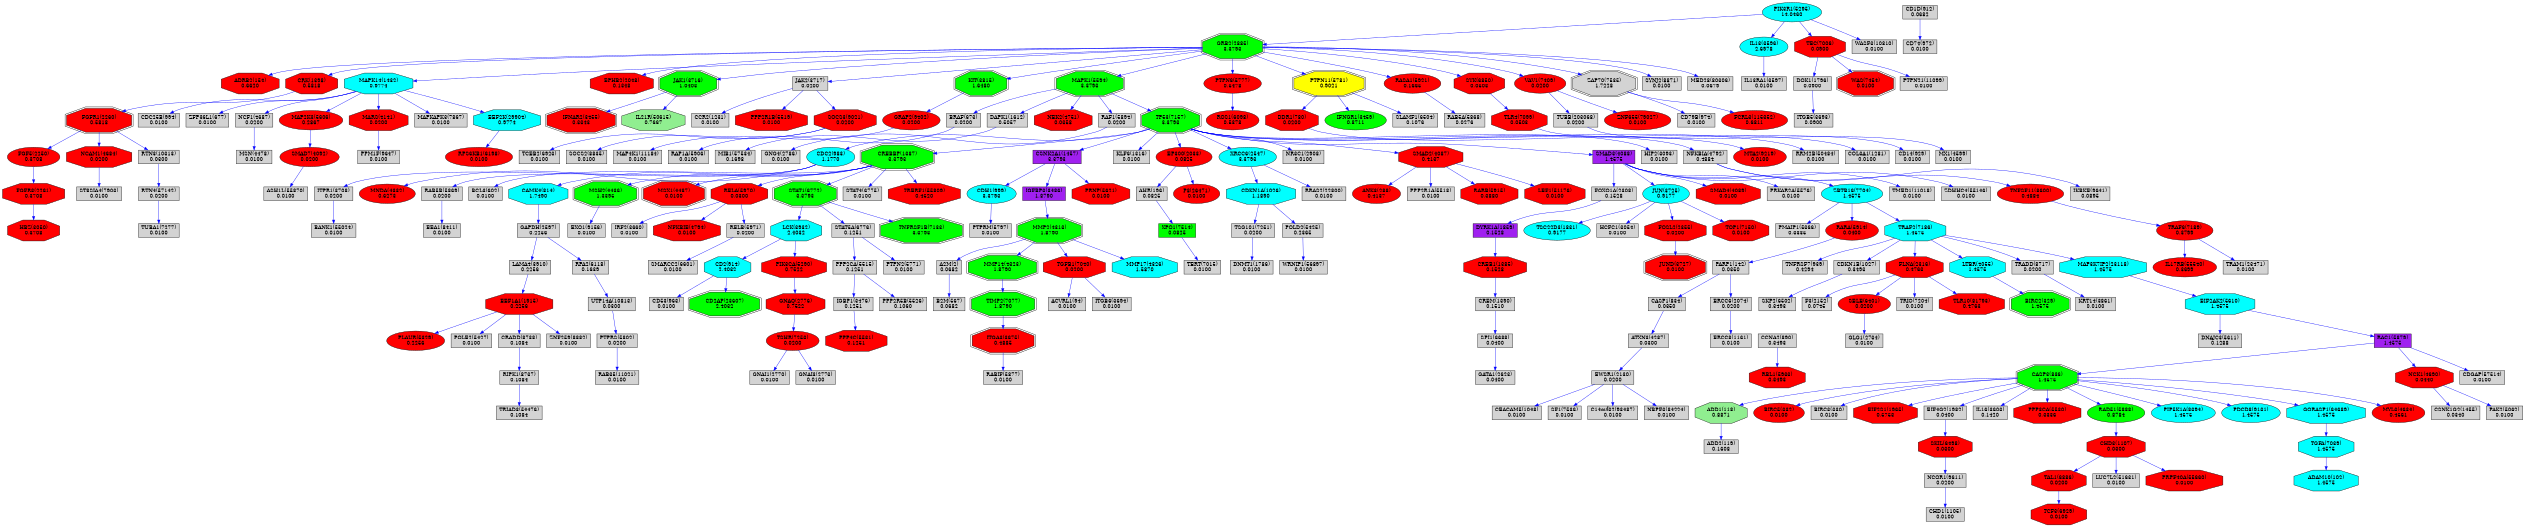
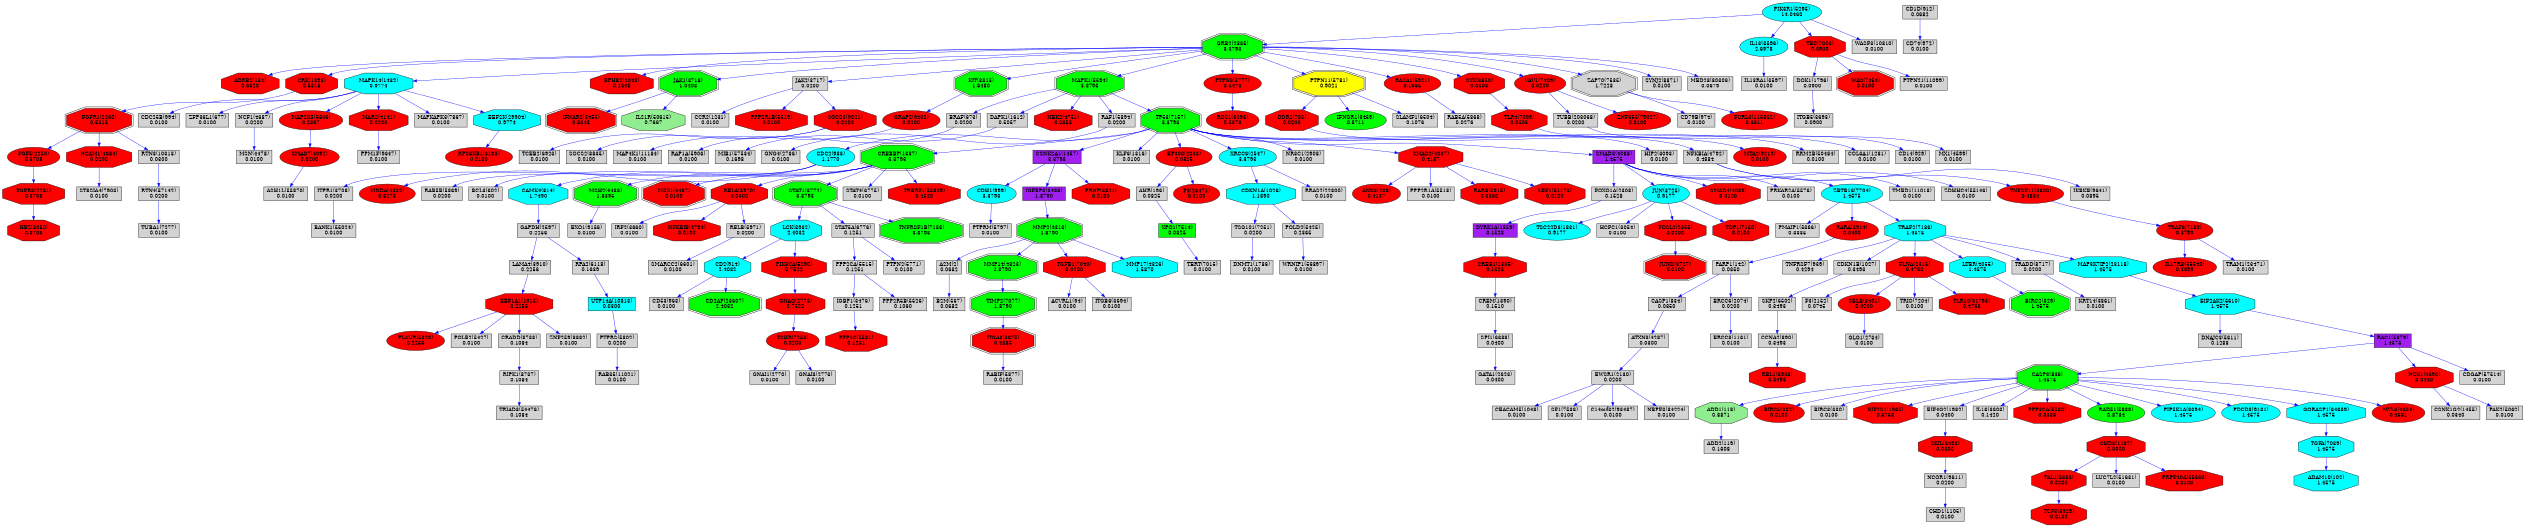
(442, 230) -> none
(612, 304) -> (612, 304)
none -> (1777, 321)
